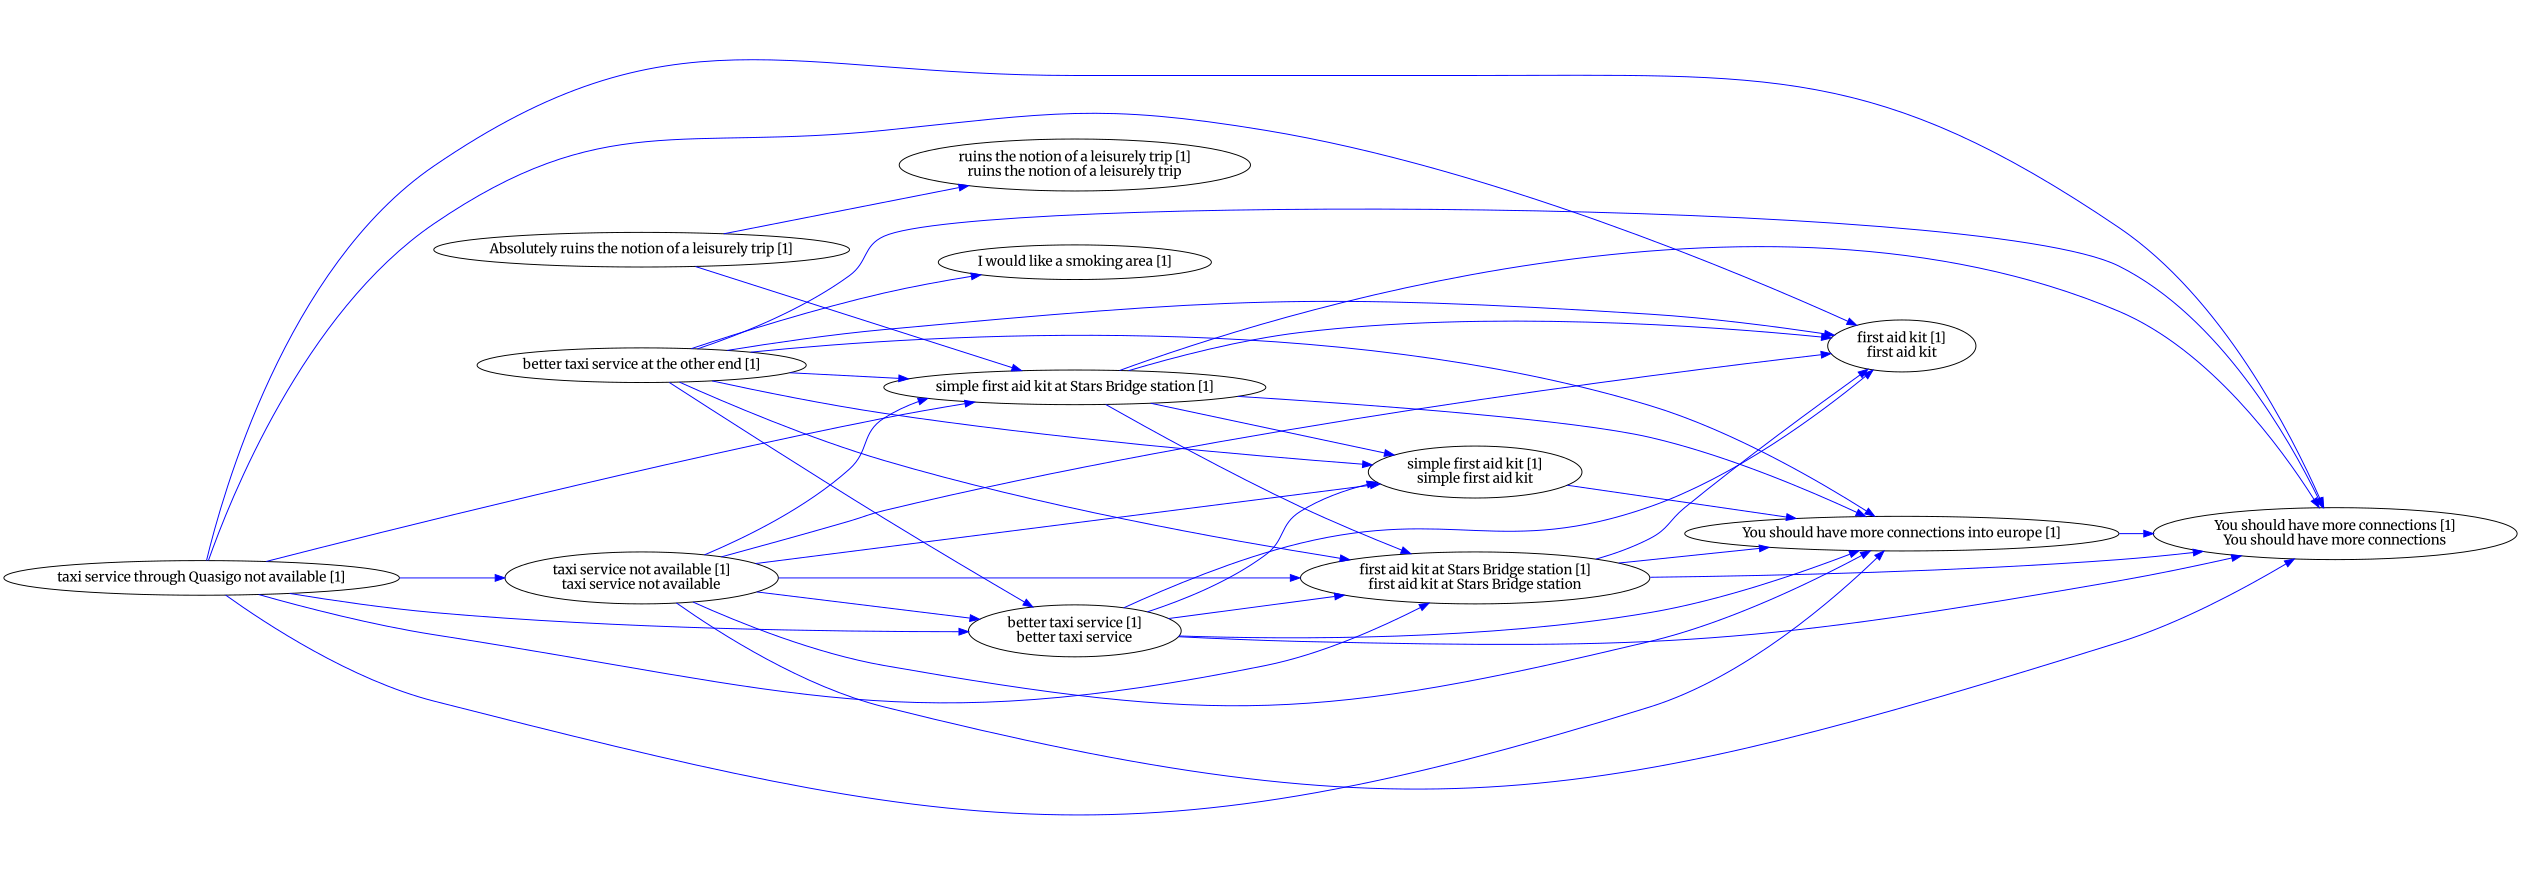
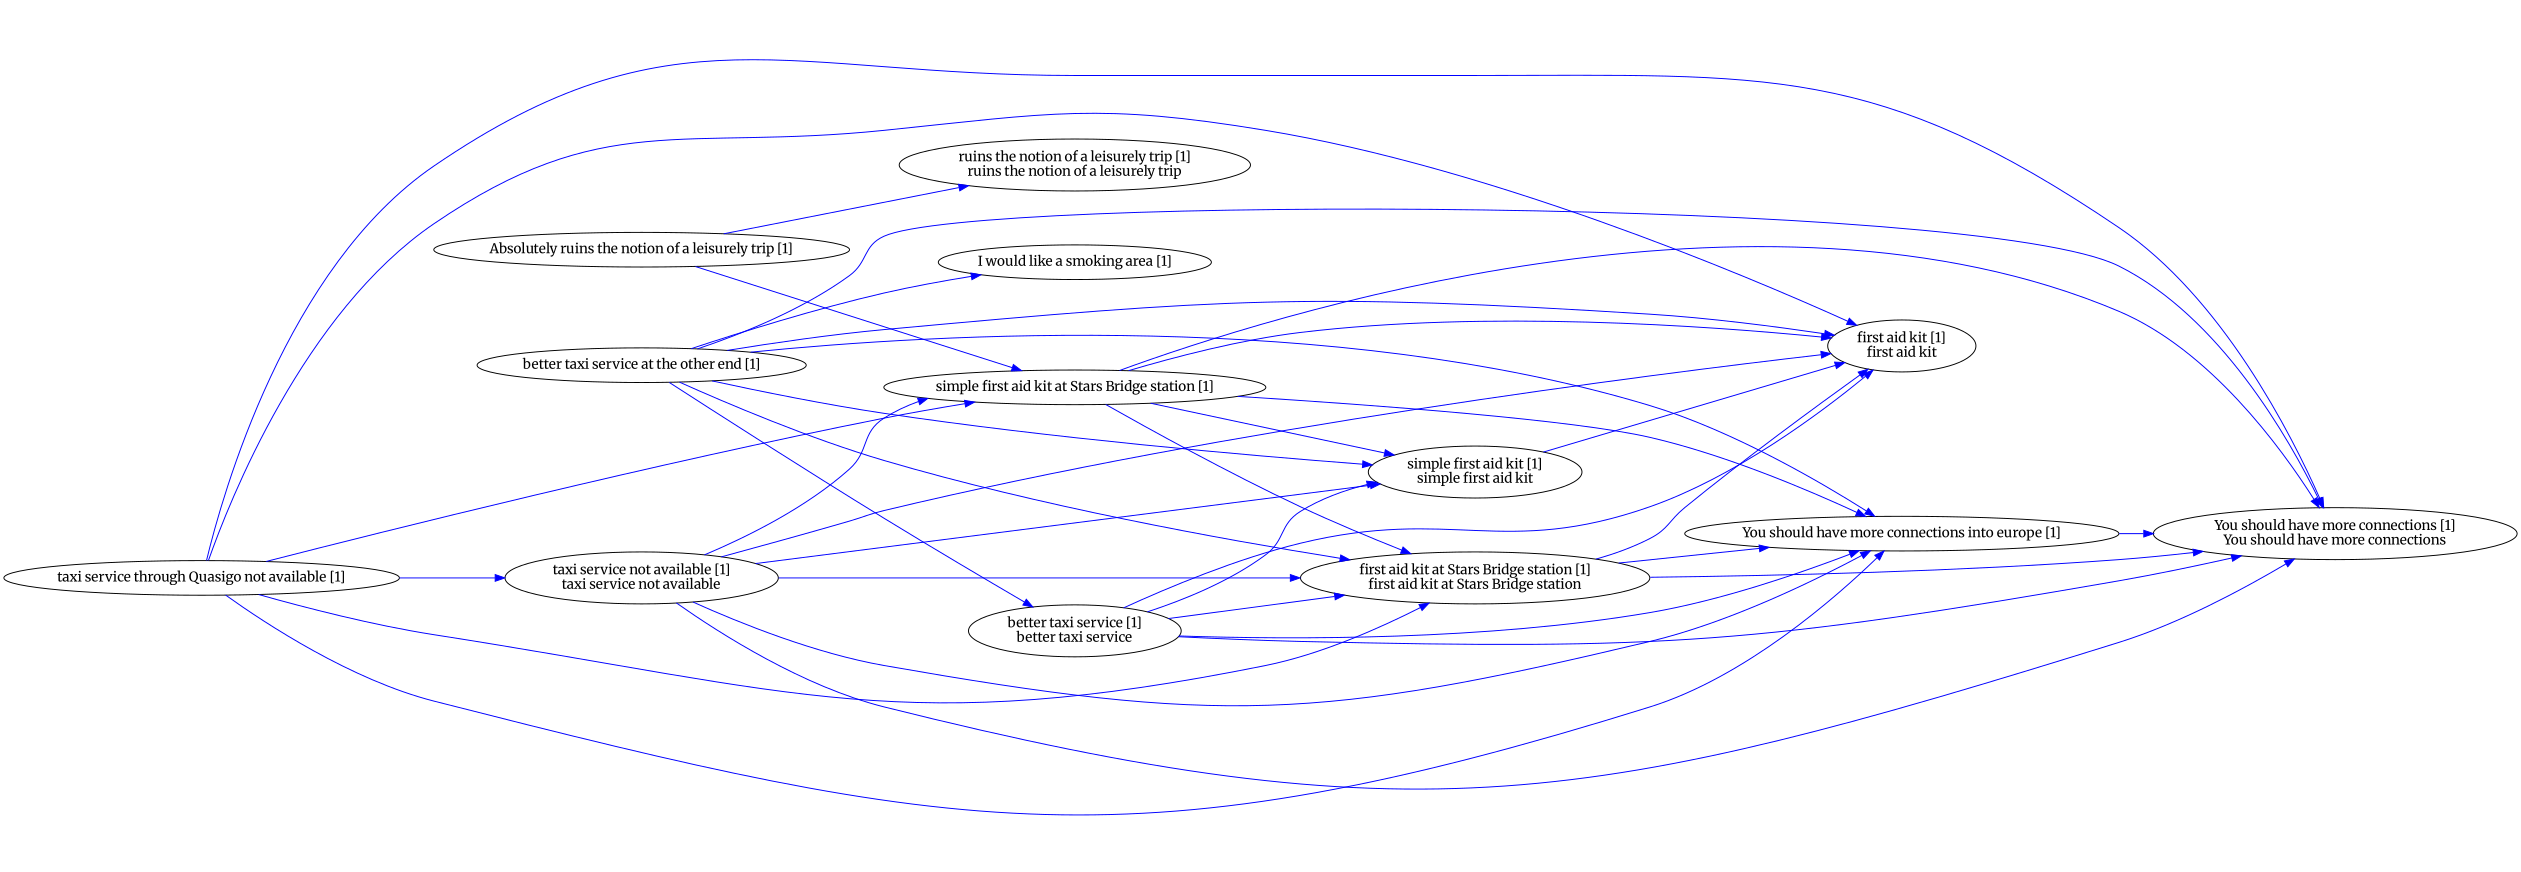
(844, 376) -> none
(1682, 502) -> (1689, 409)
(863, 605) -> none
(623, 625) -> none
